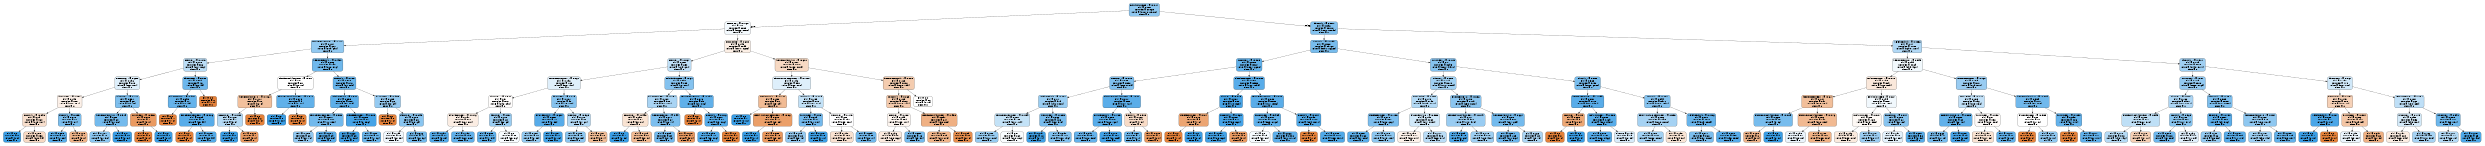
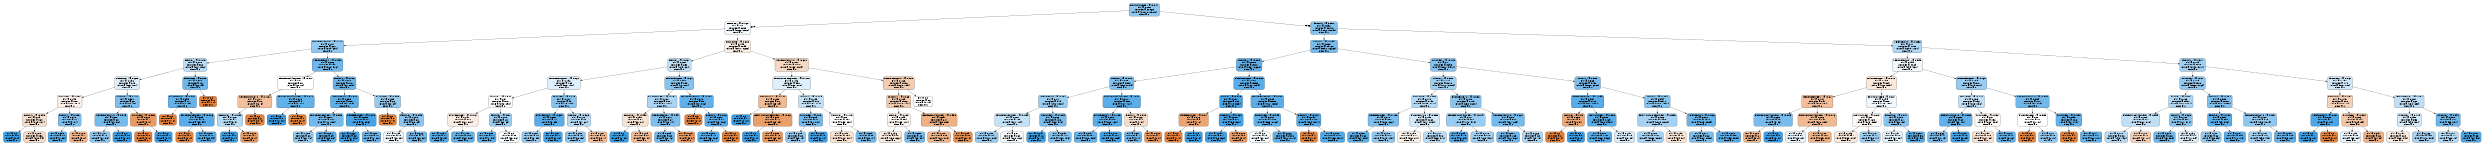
(1133, 137) -> (1133, 137)
(1625, 137) -> (1625, 137)
